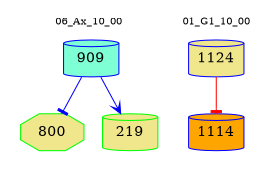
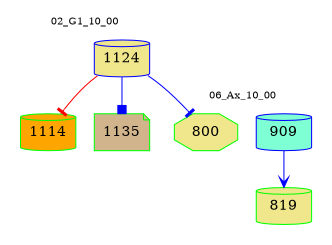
(217, 22) -> (85, 22)
(73, 93) -> (173, 96)
none -> (122, 132)
(130, 132) -> (284, 206)
(216, 132) -> (48, 132)
